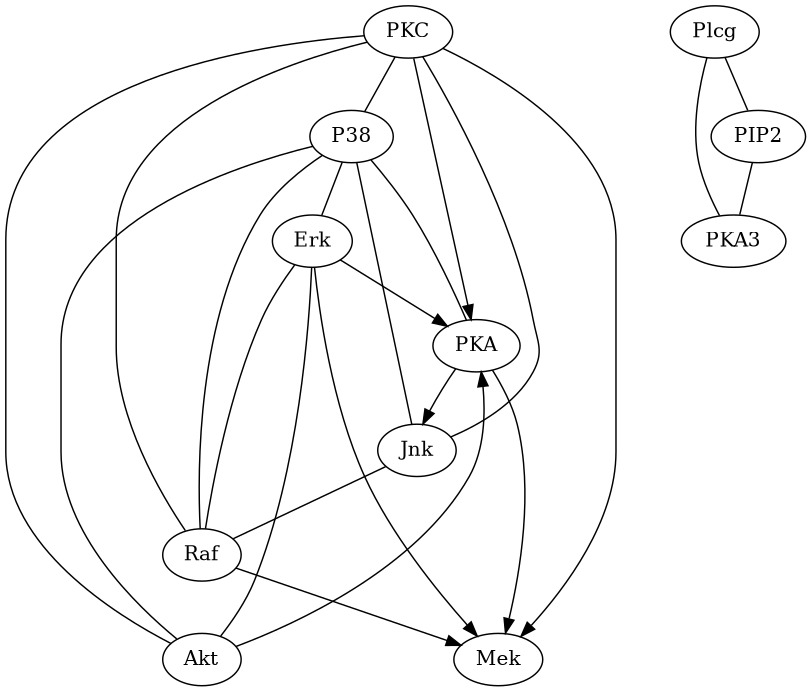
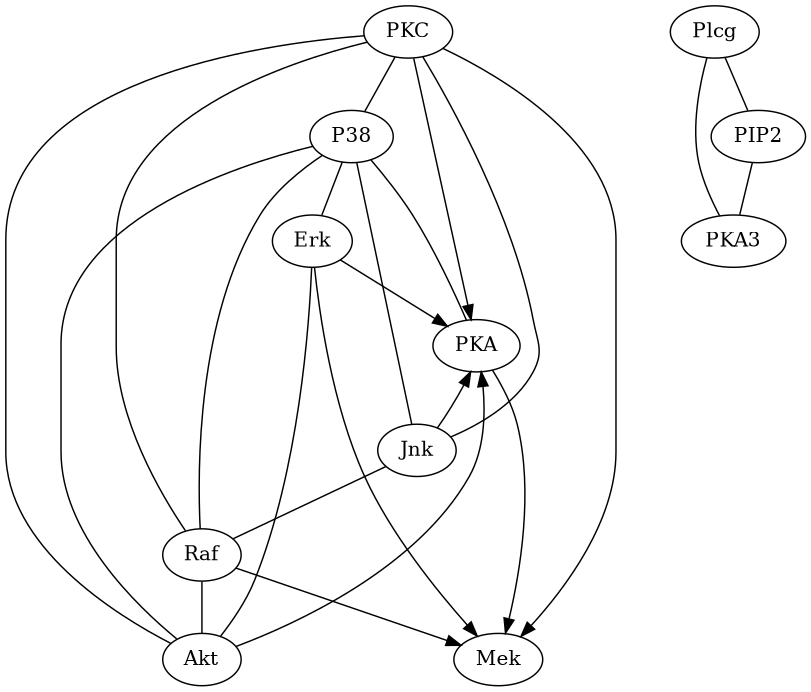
(442, 390) -> (451, 407)
(236, 392) -> (202, 607)
